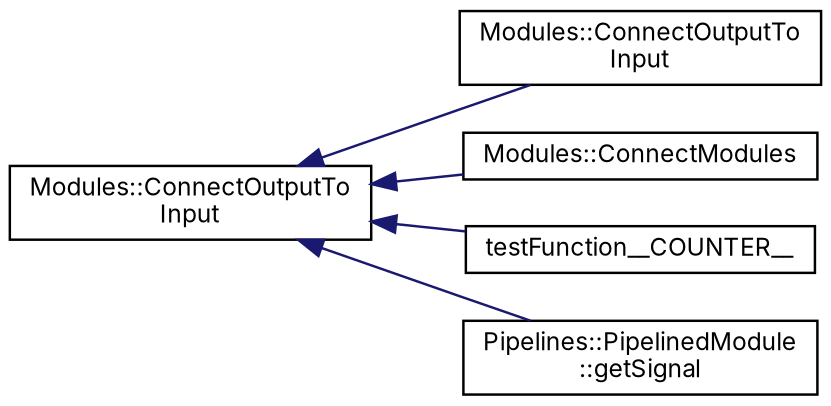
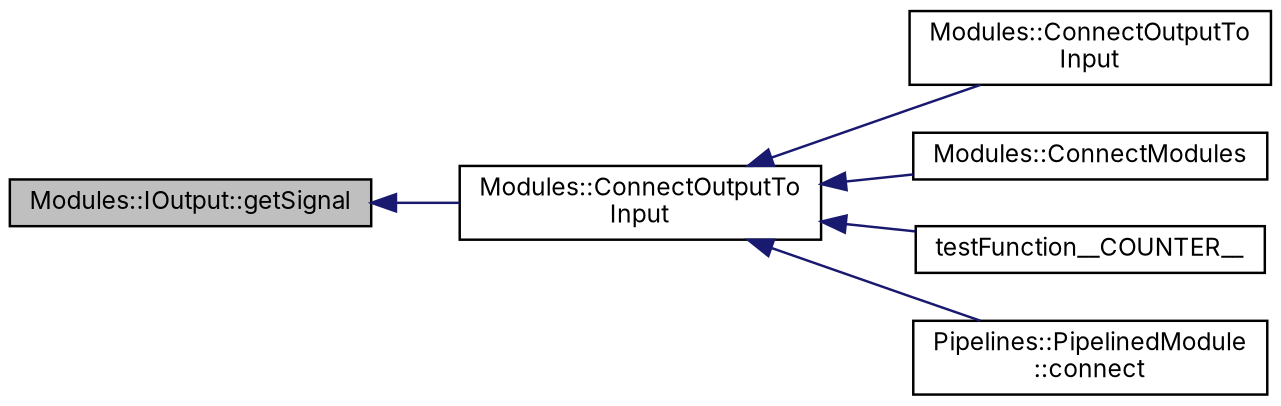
none -> (191, 203)
(640, 358) -> (1090, 358)
